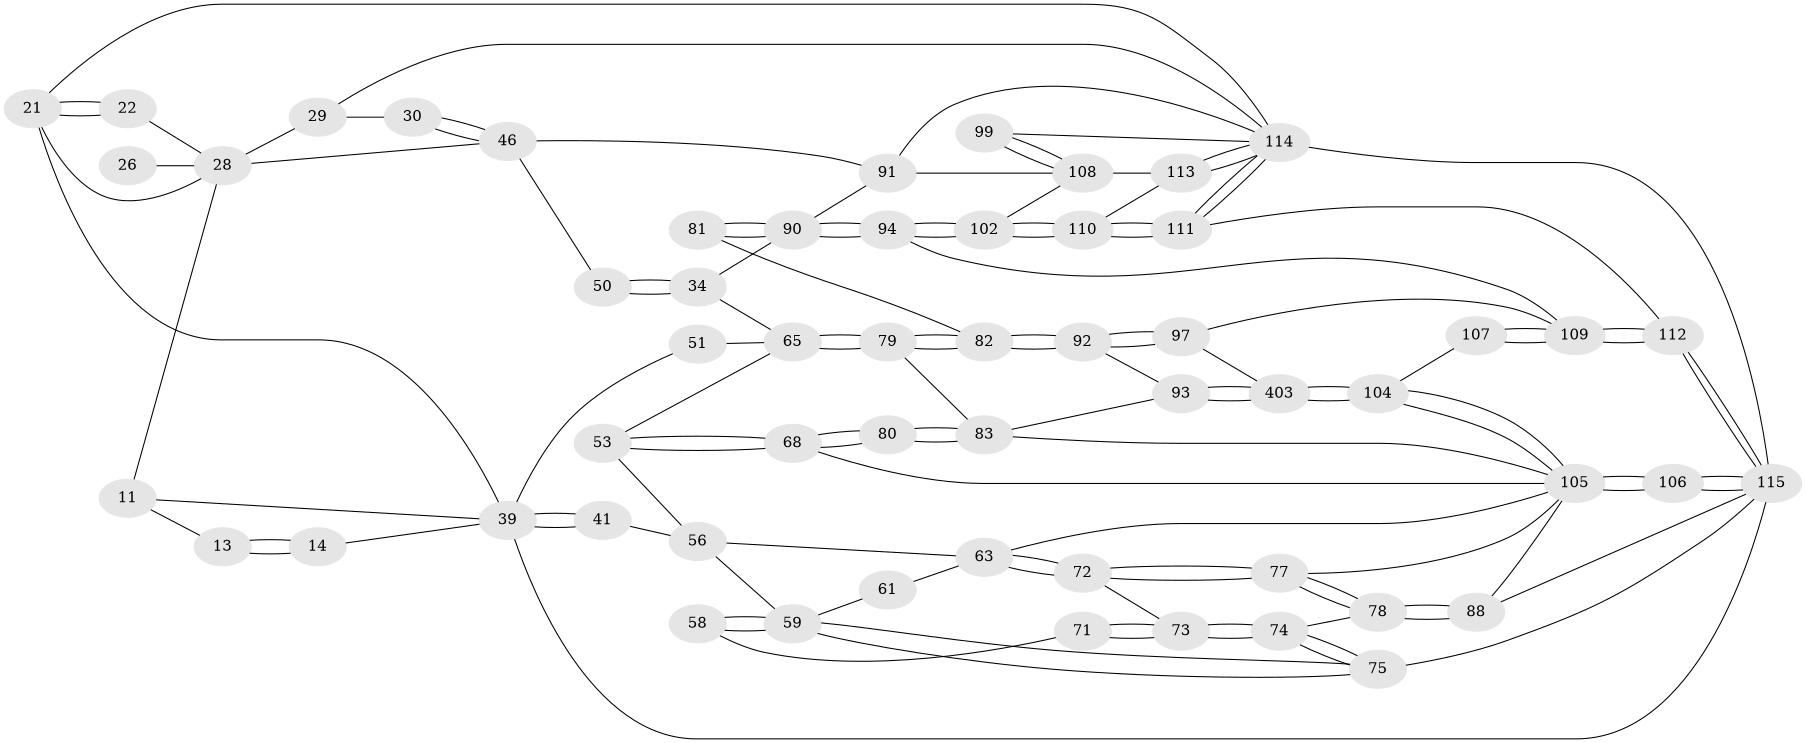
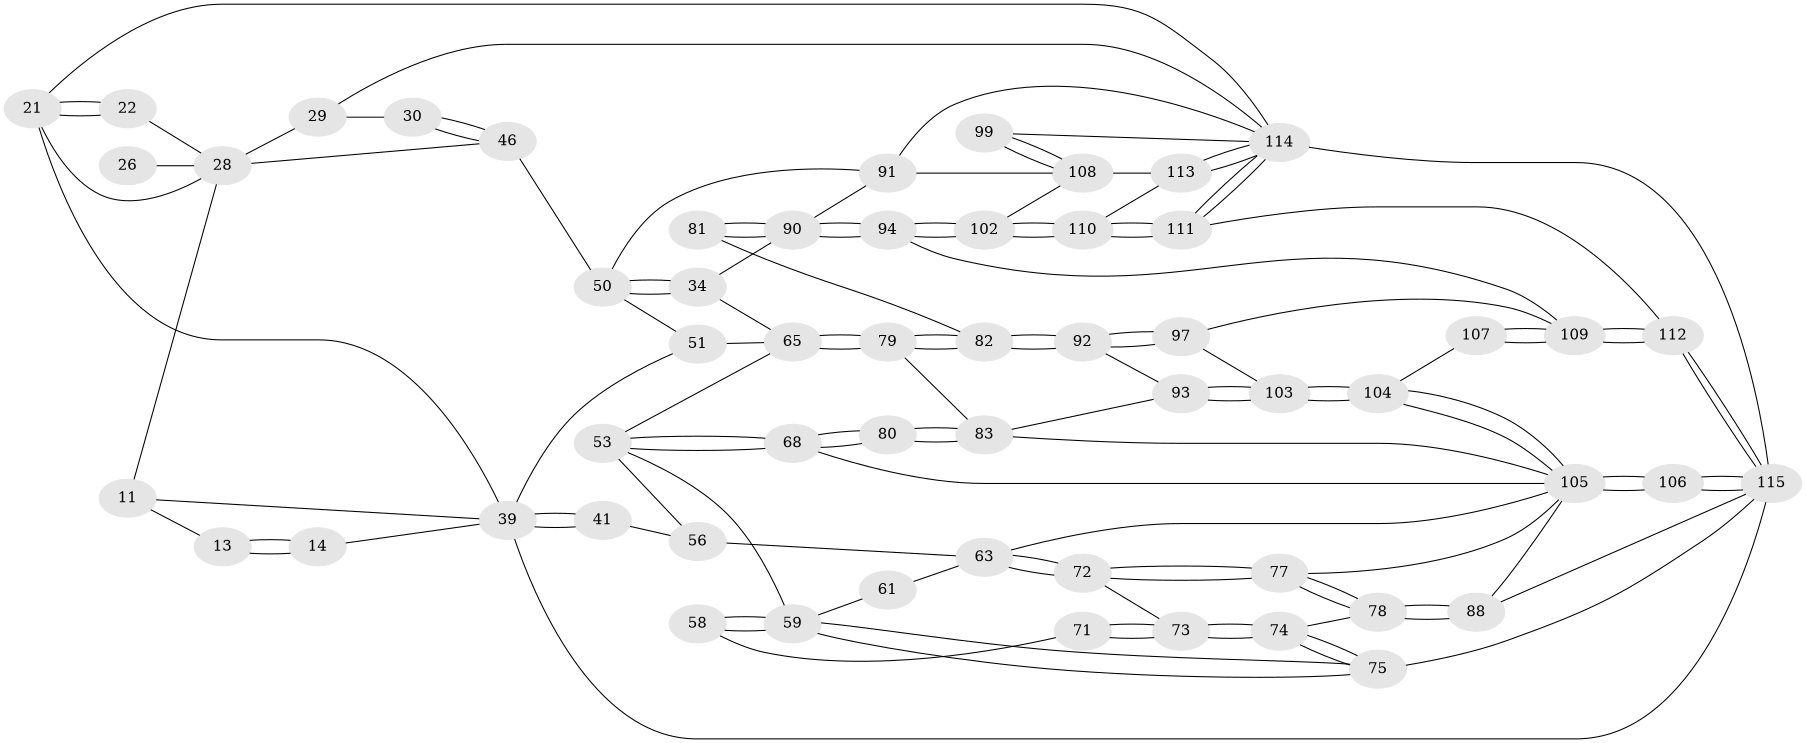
(700, 144) -> (718, 182)
none -> (650, 316)
(1280, 394) -> (1280, 394)
(745, 583) -> (724, 511)
